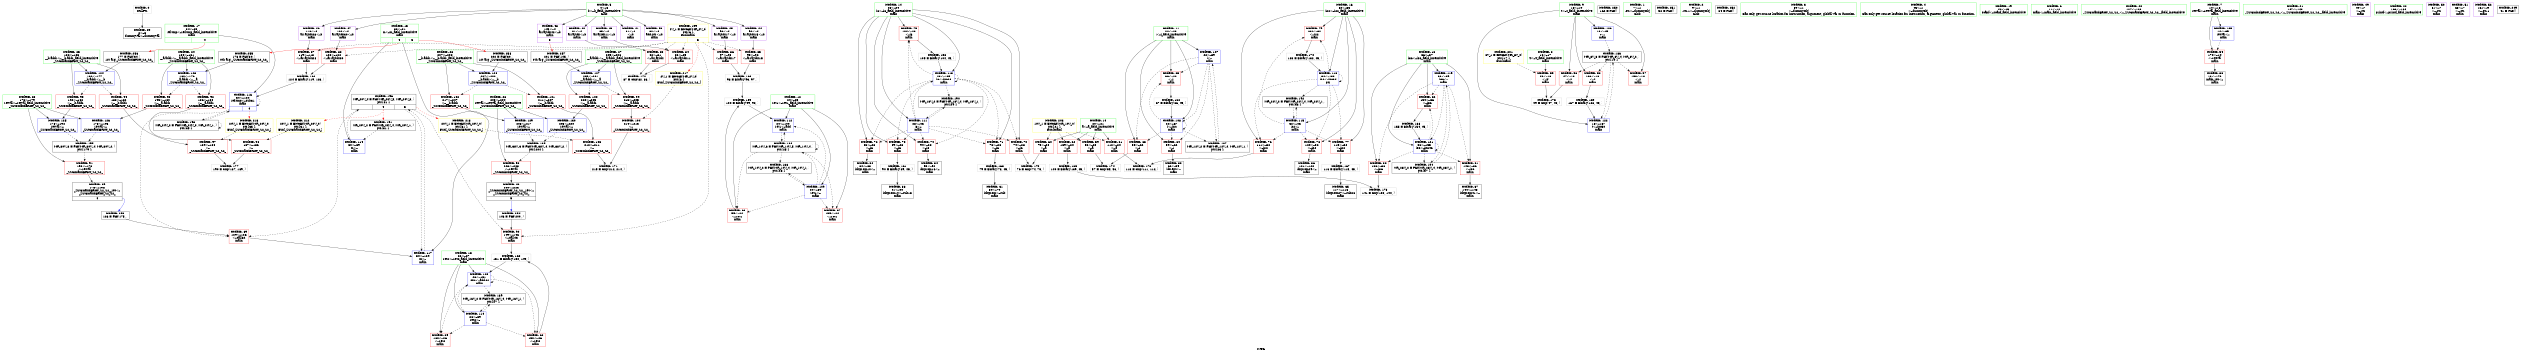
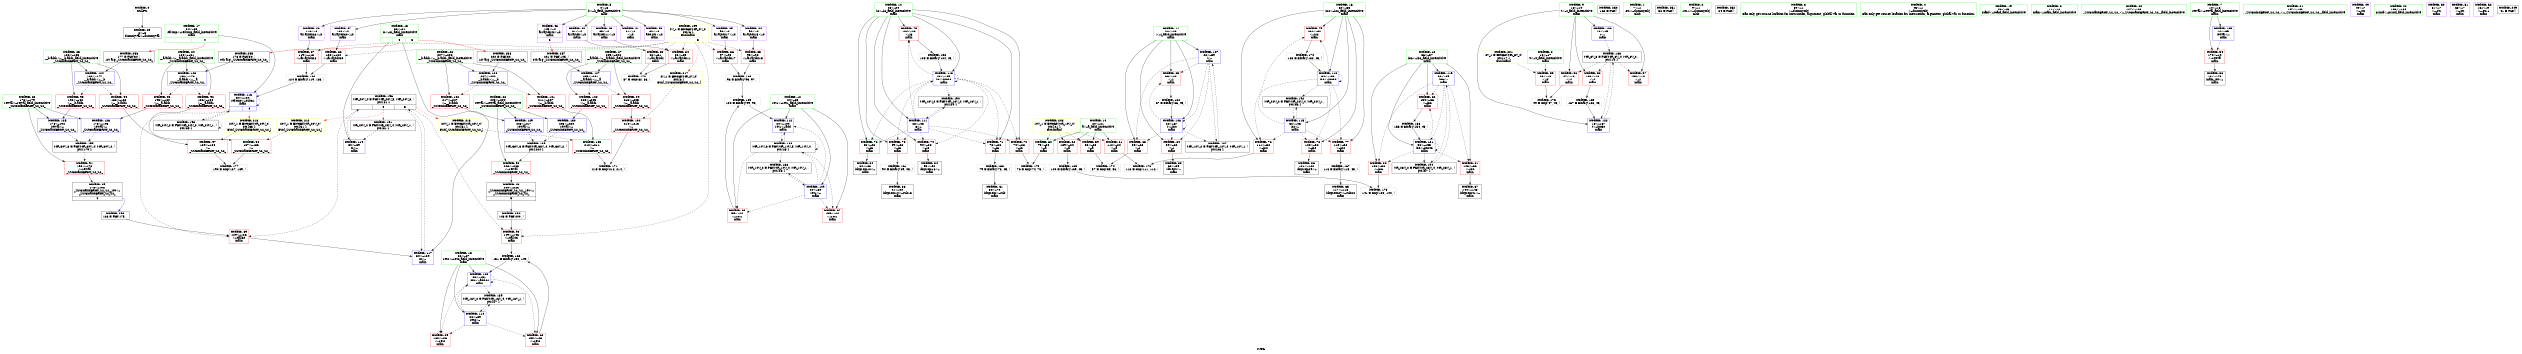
(1328, 83) -> (1328, 83)
